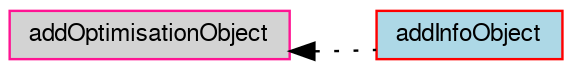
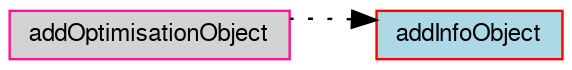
(346, 51) -> (321, 19)
